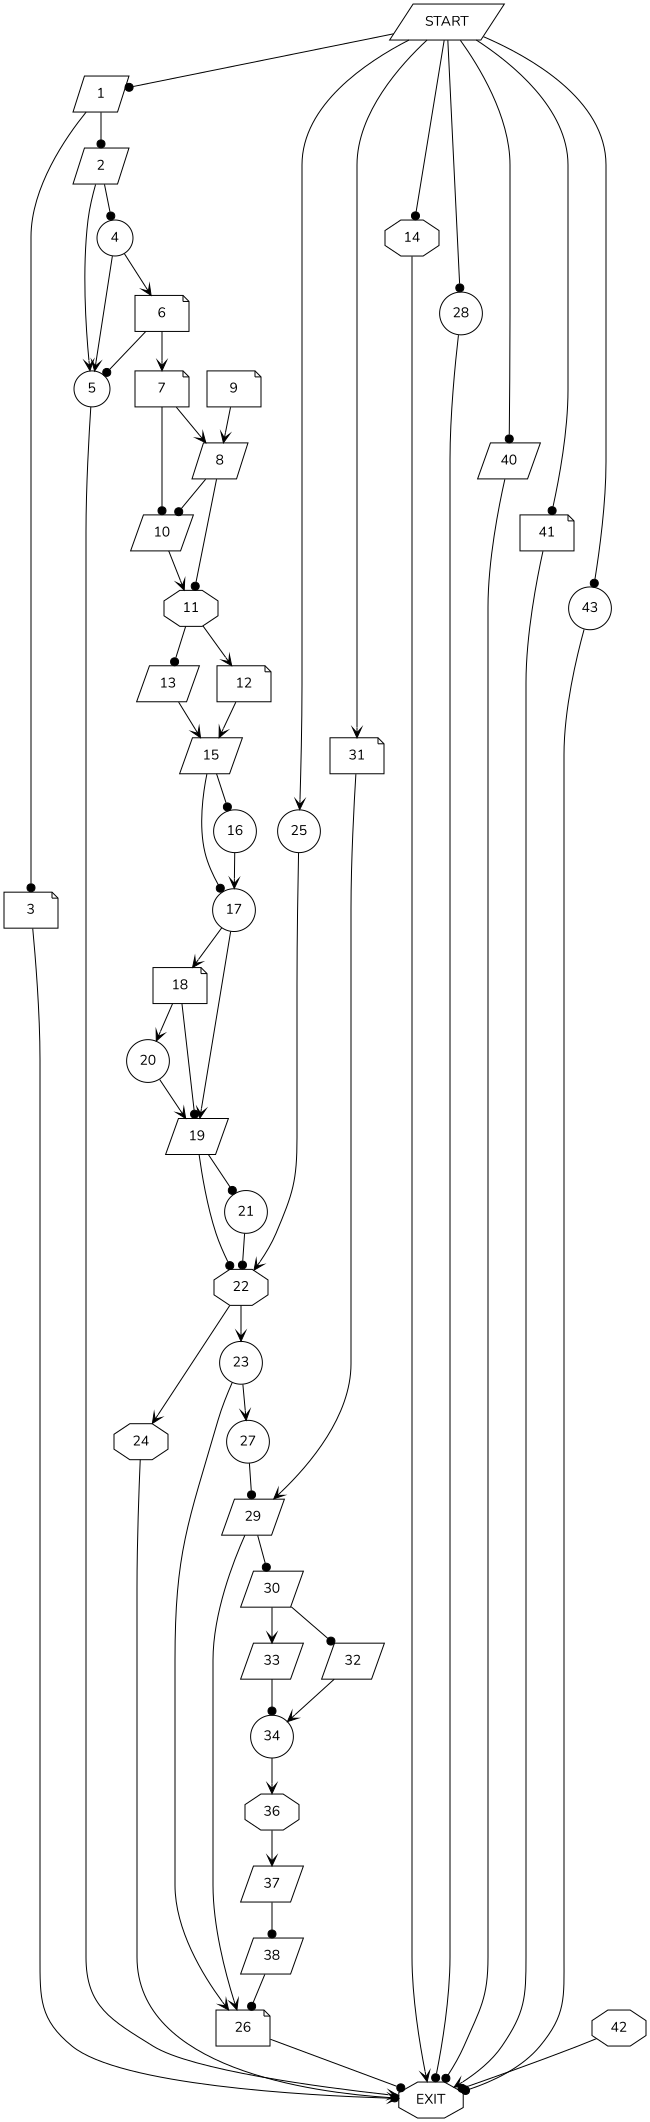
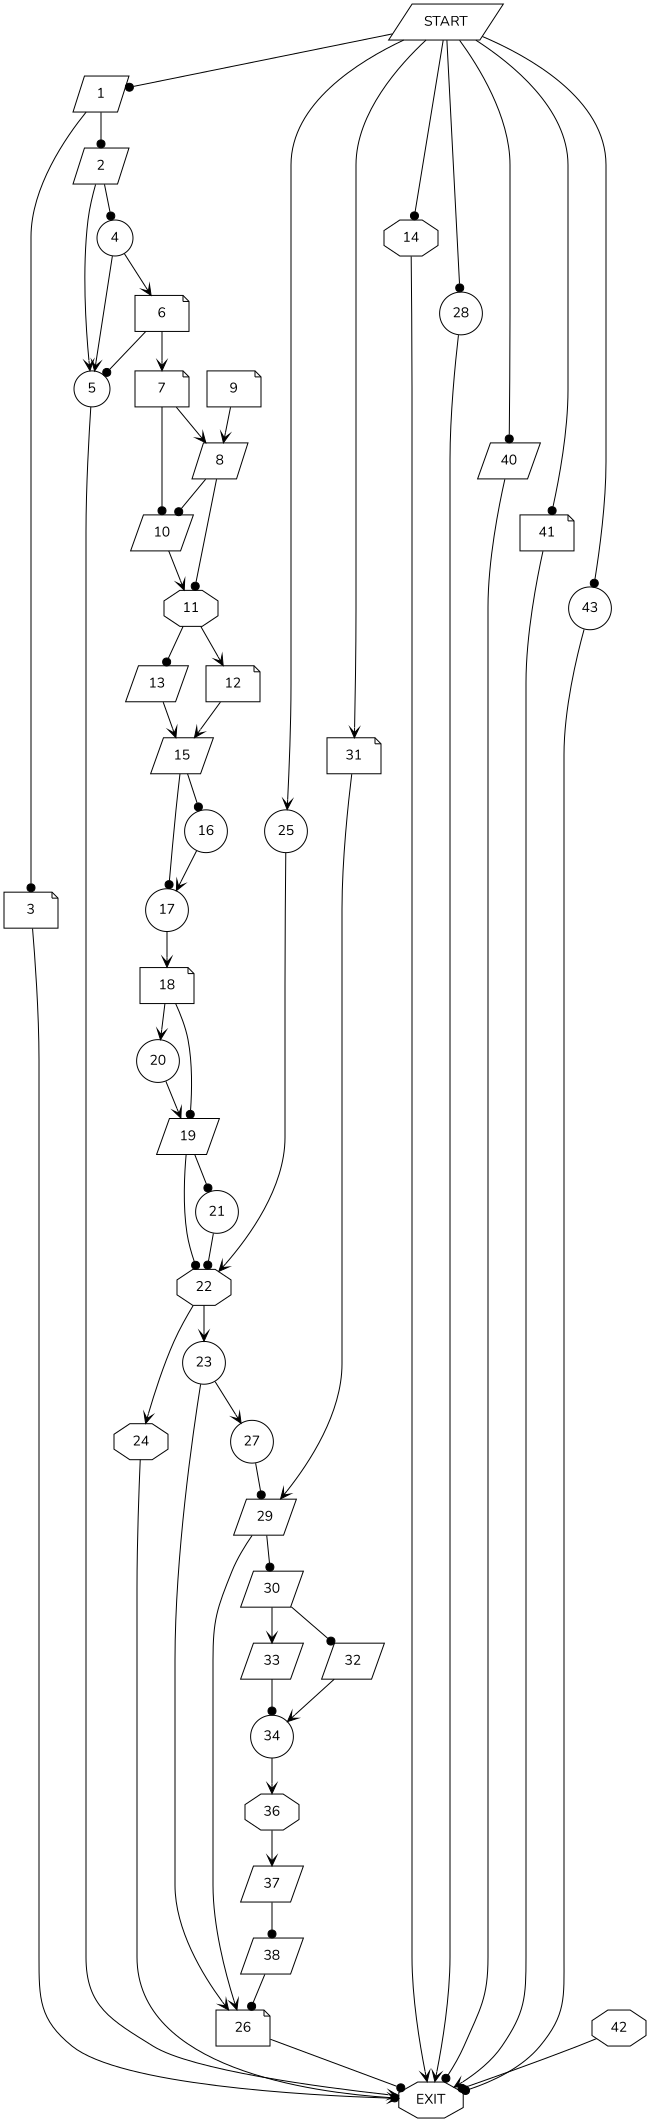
(216, 1020) -> none
(450, 1205) -> (450, 1204)
